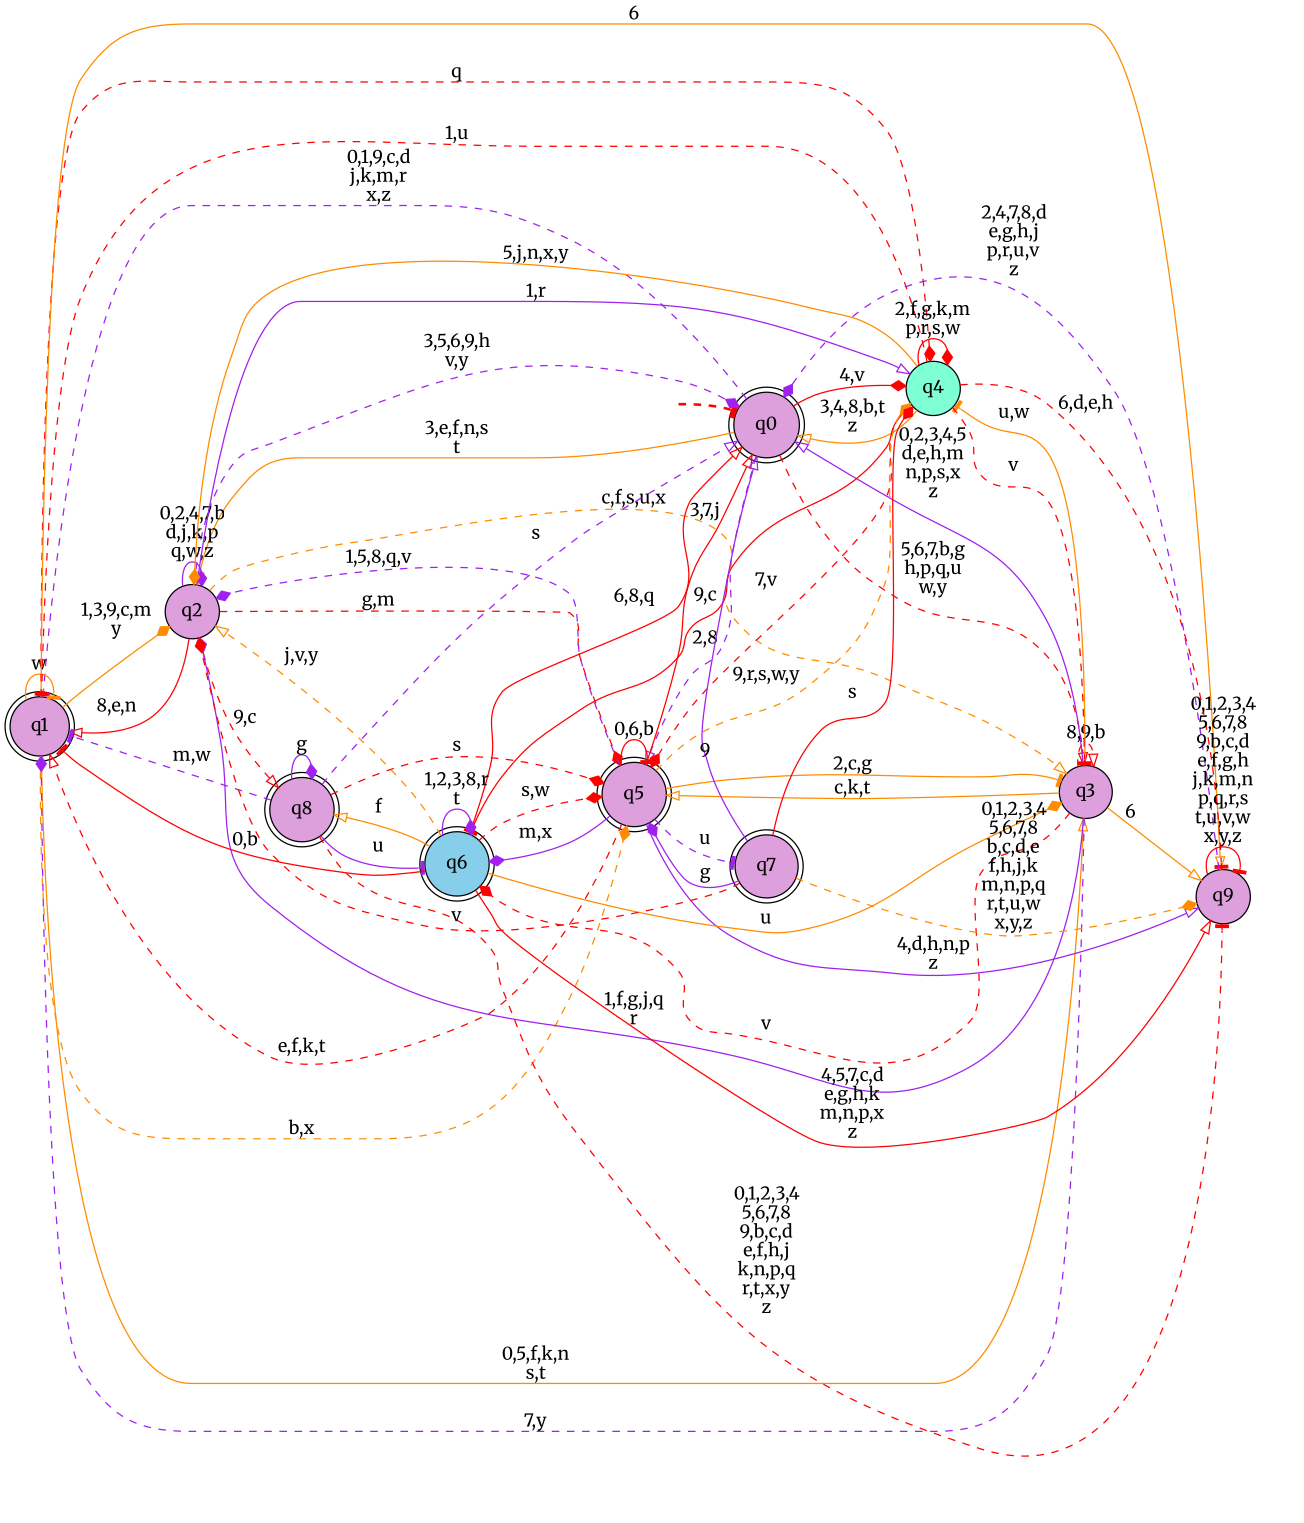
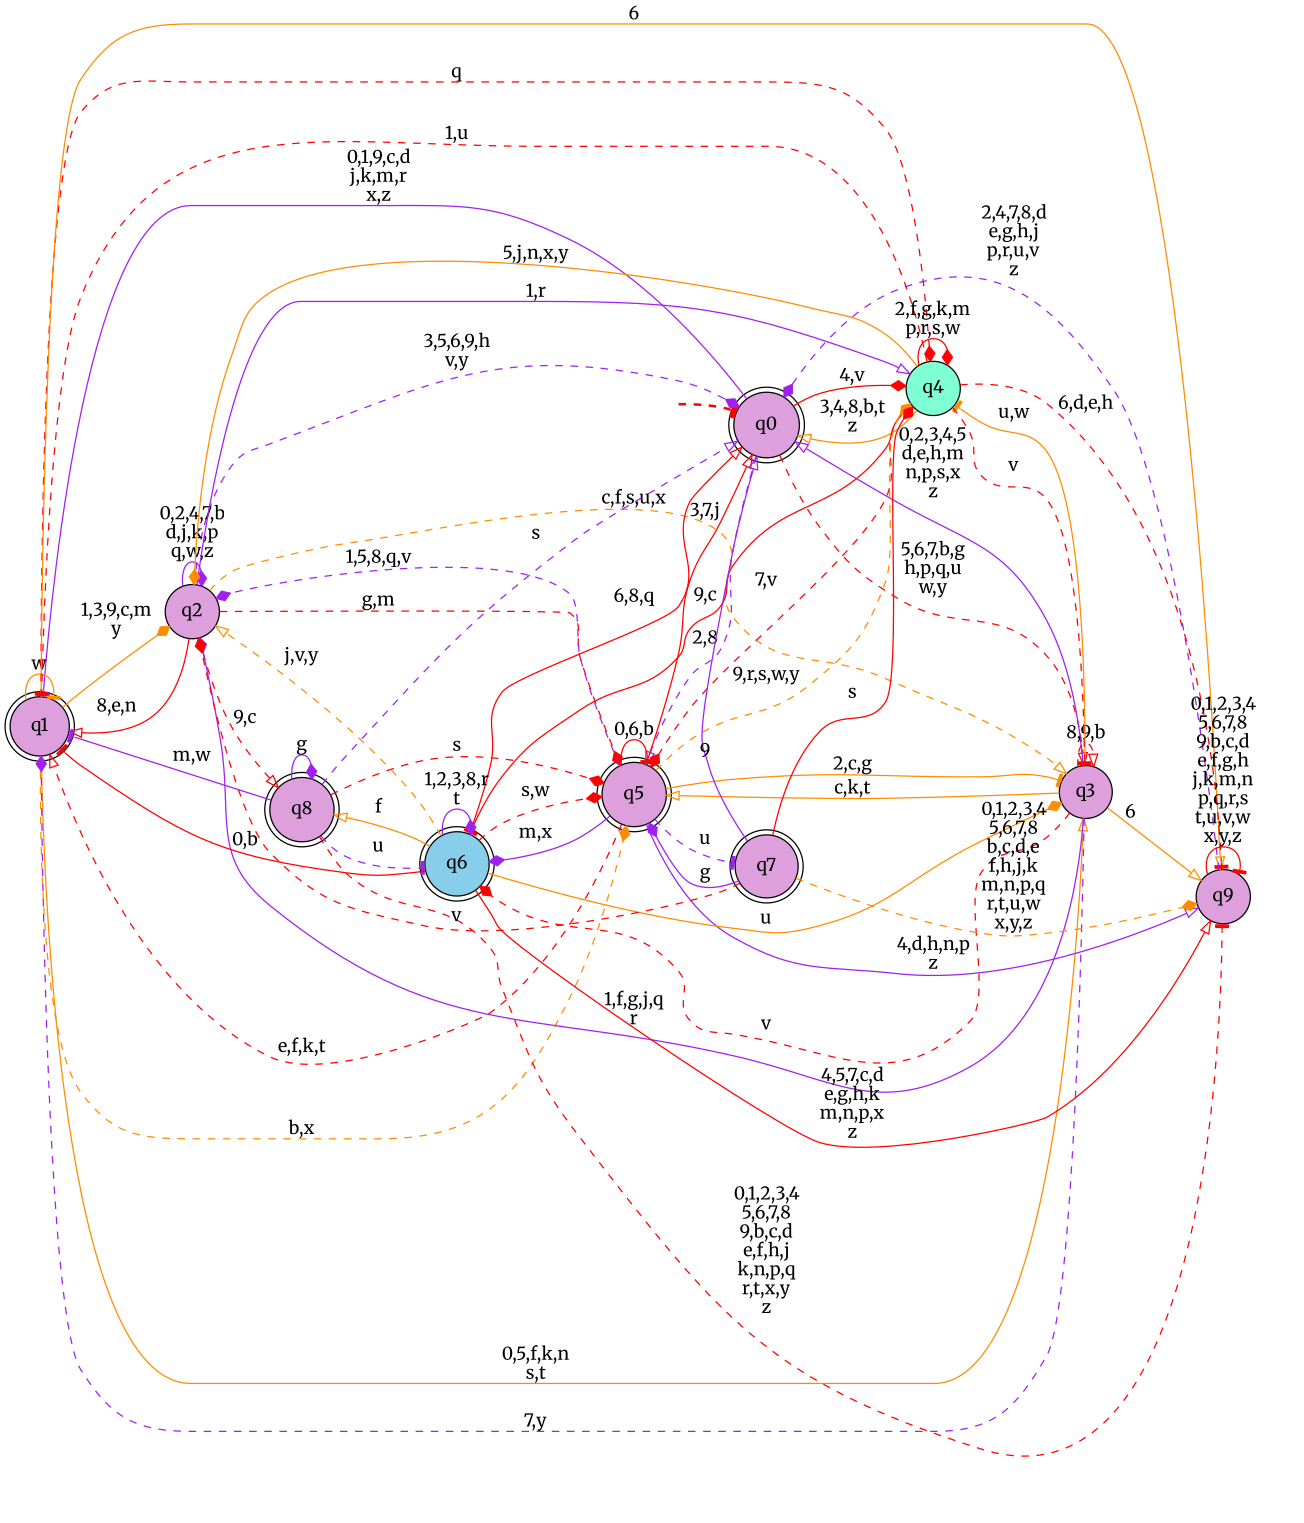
(240, 206) -> (240, 206)
(436, 458) -> none
(173, 769) -> (173, 769)
(366, 863) -> (366, 863)
